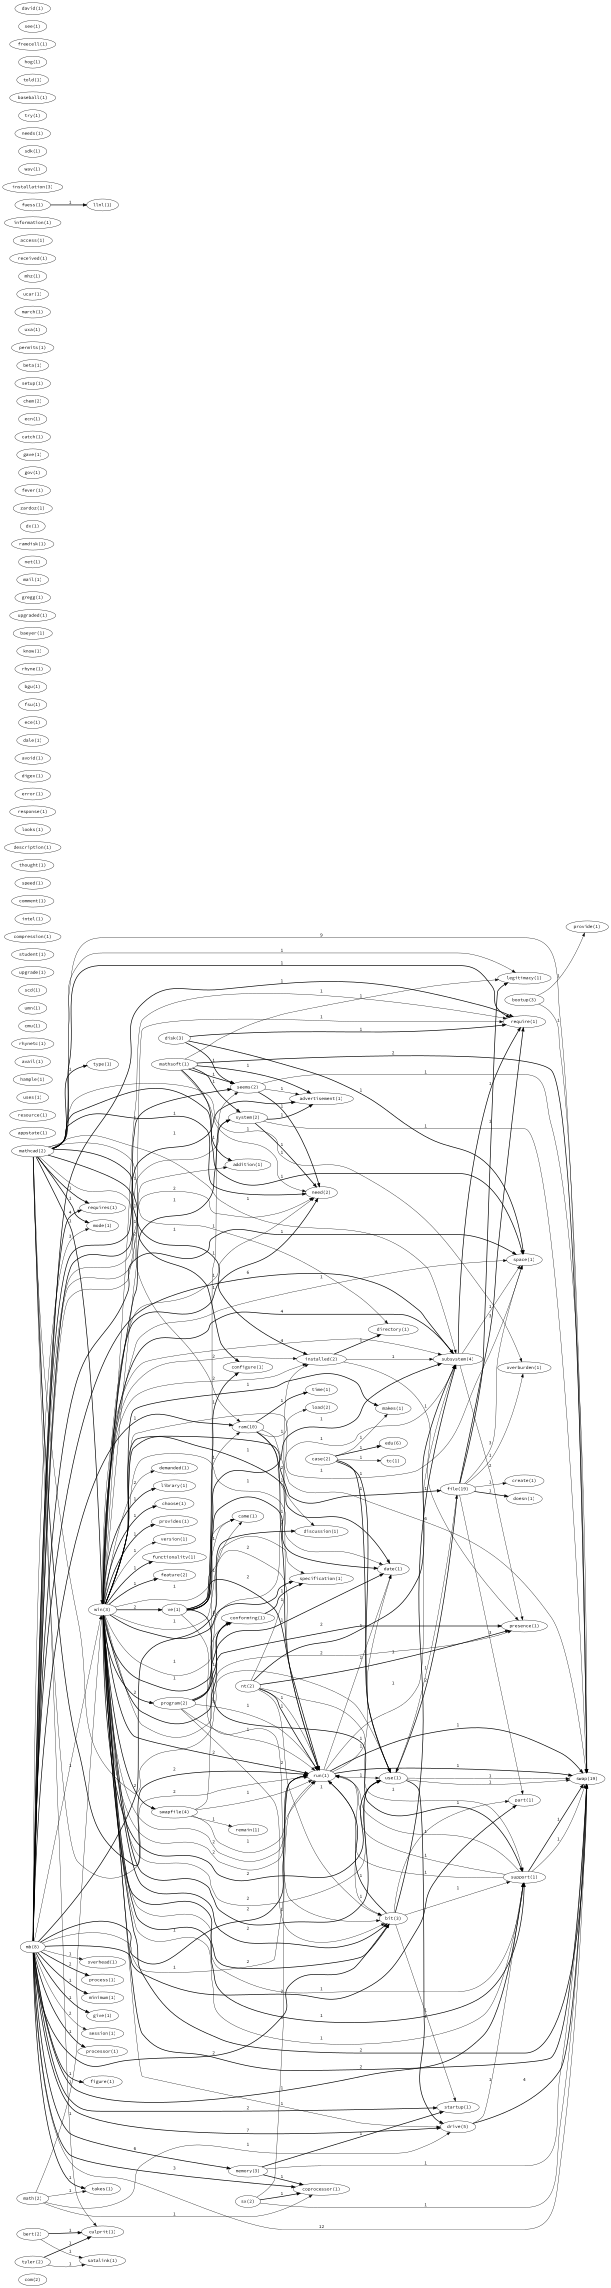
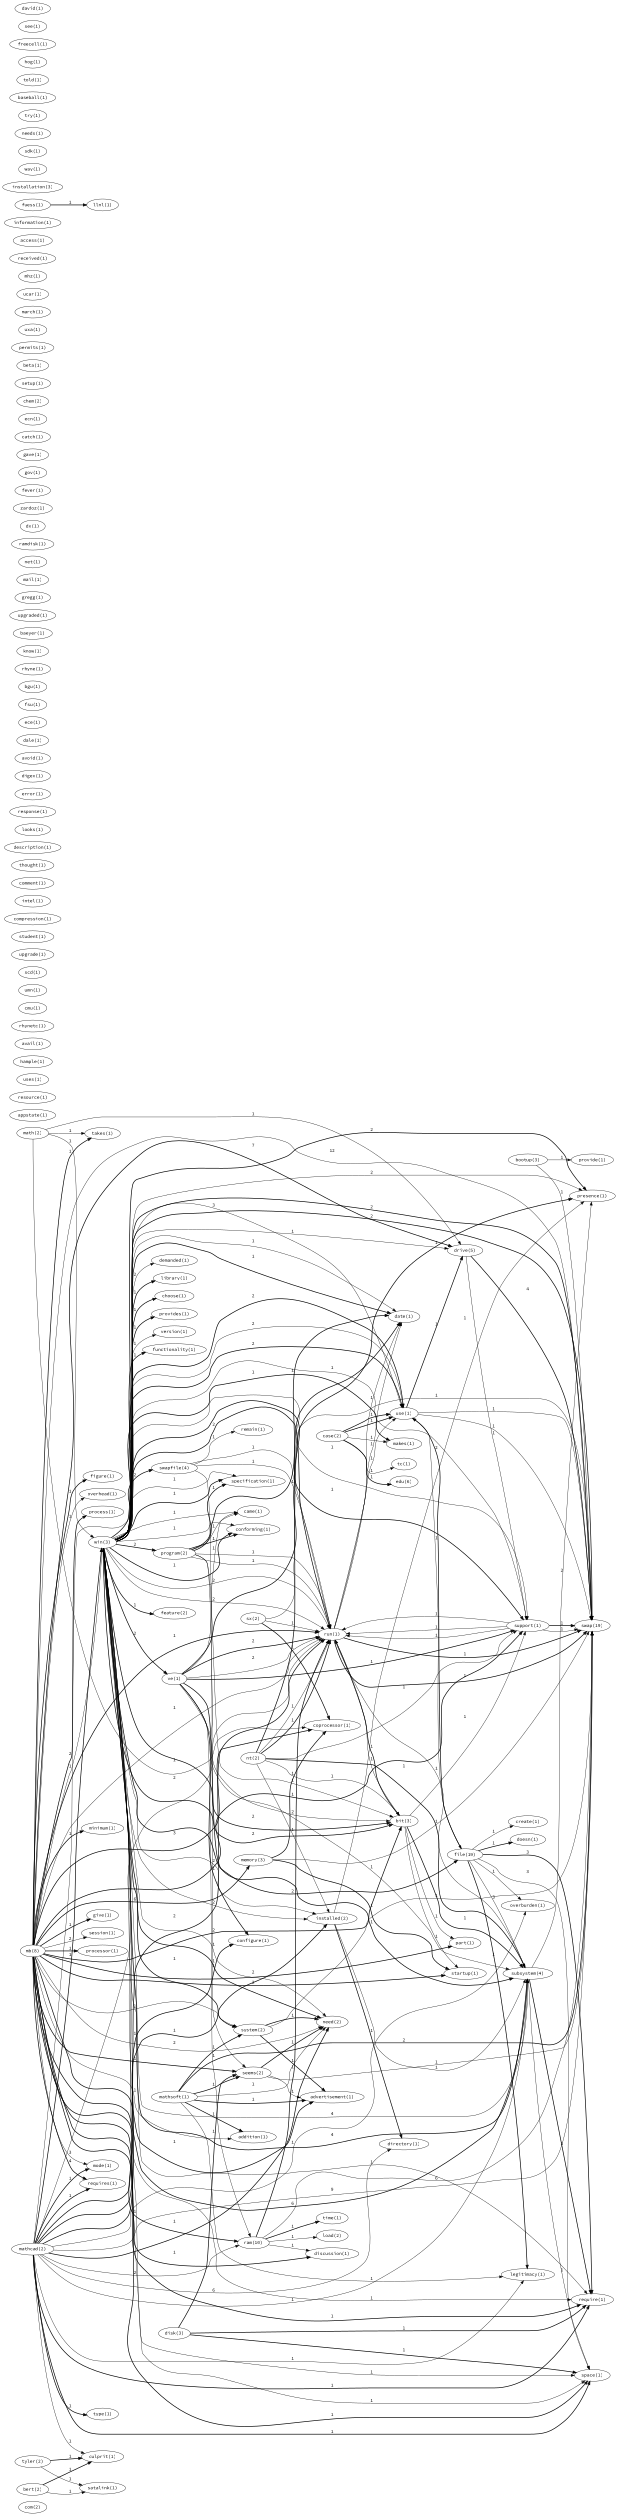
(33, 883) -> none
(214, 1226) -> (214, 2290)
(280, 1597) -> (210, 1519)
(491, 1643) -> (499, 1911)
